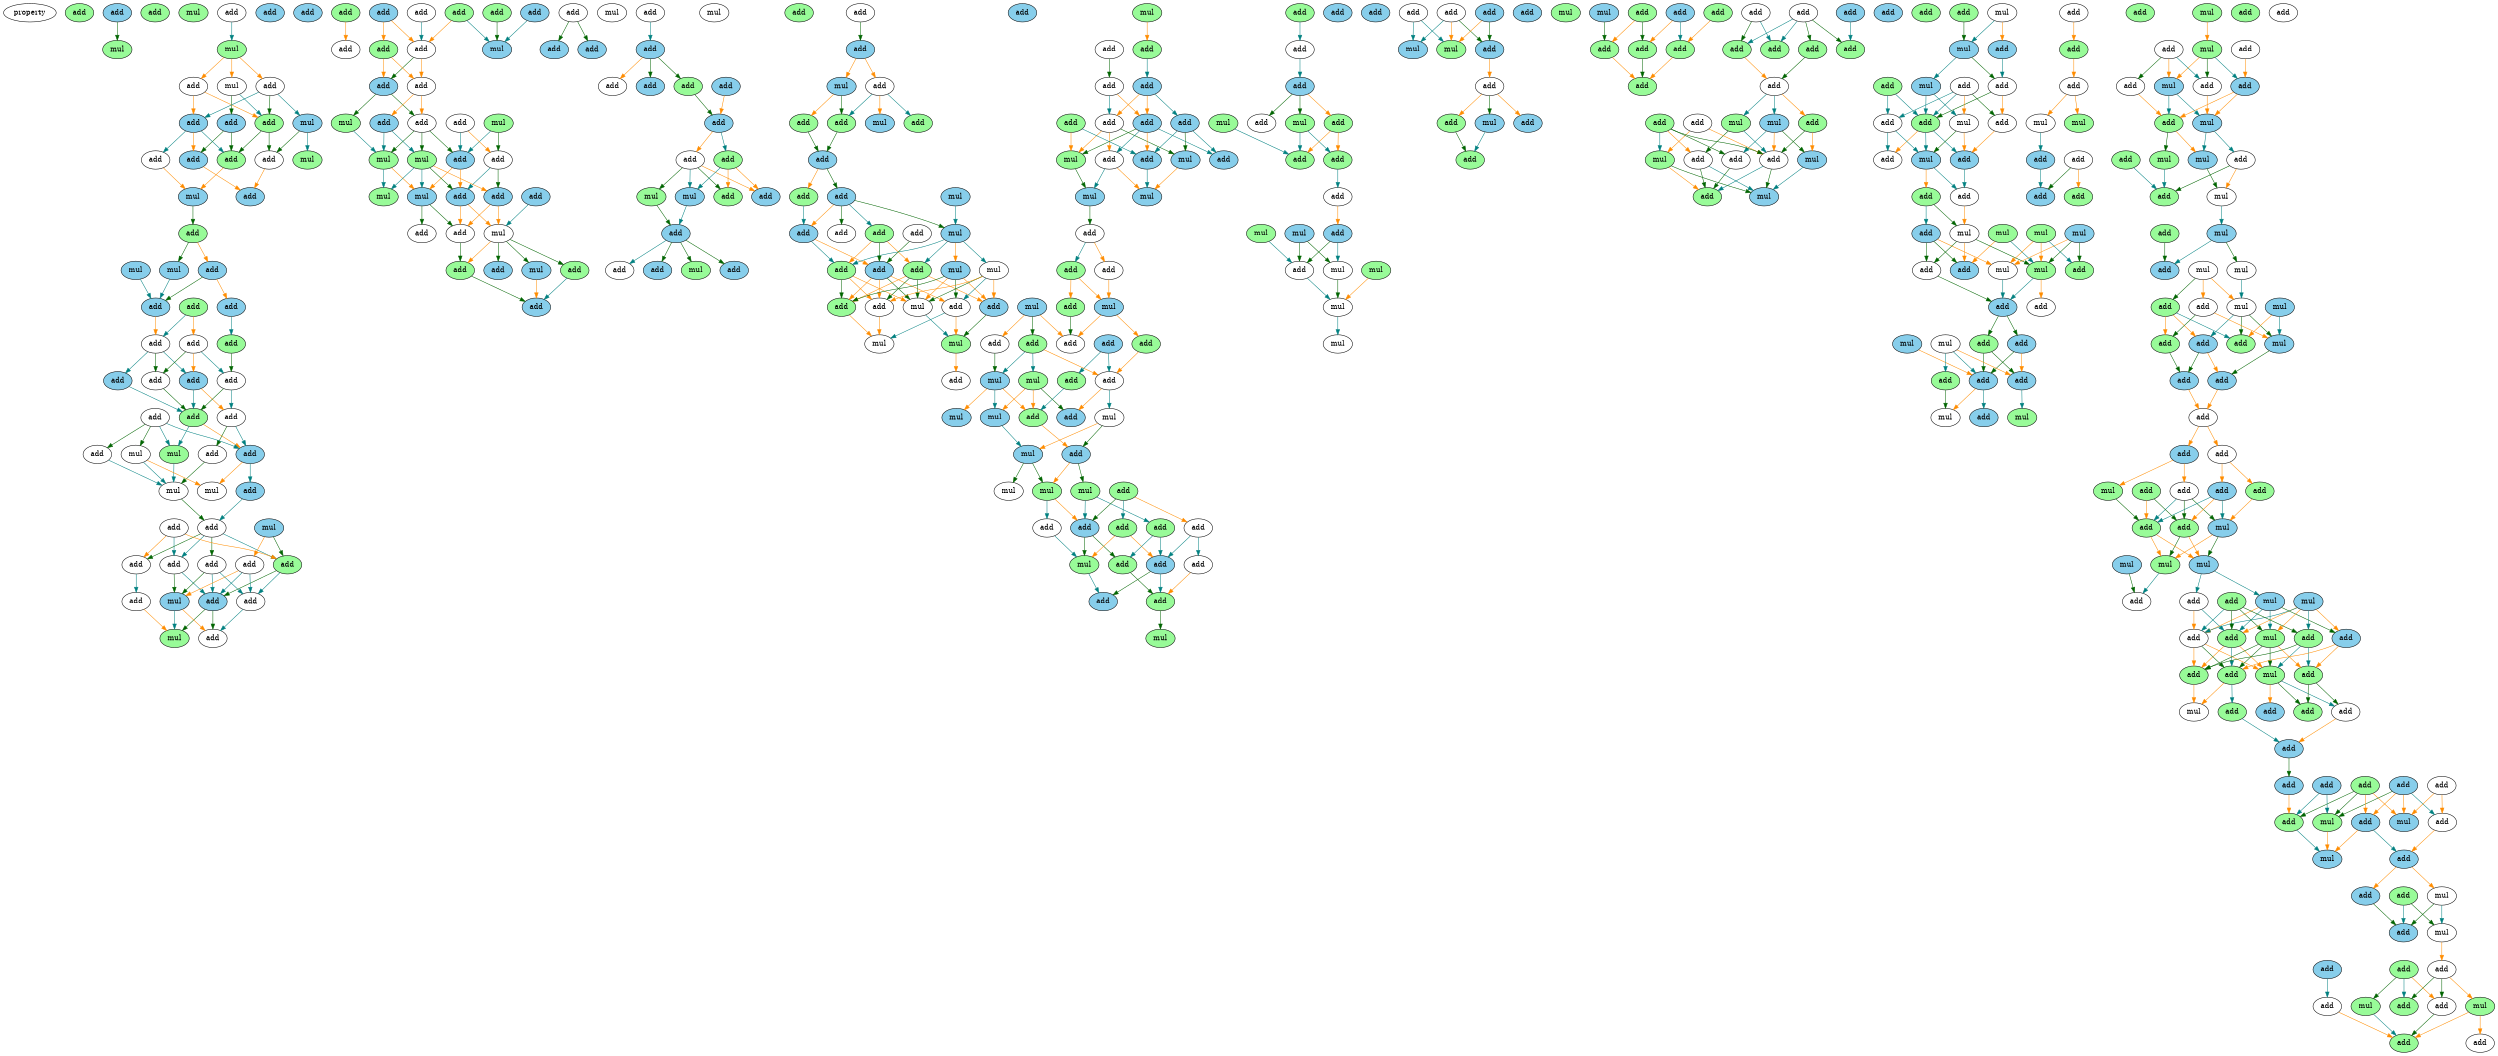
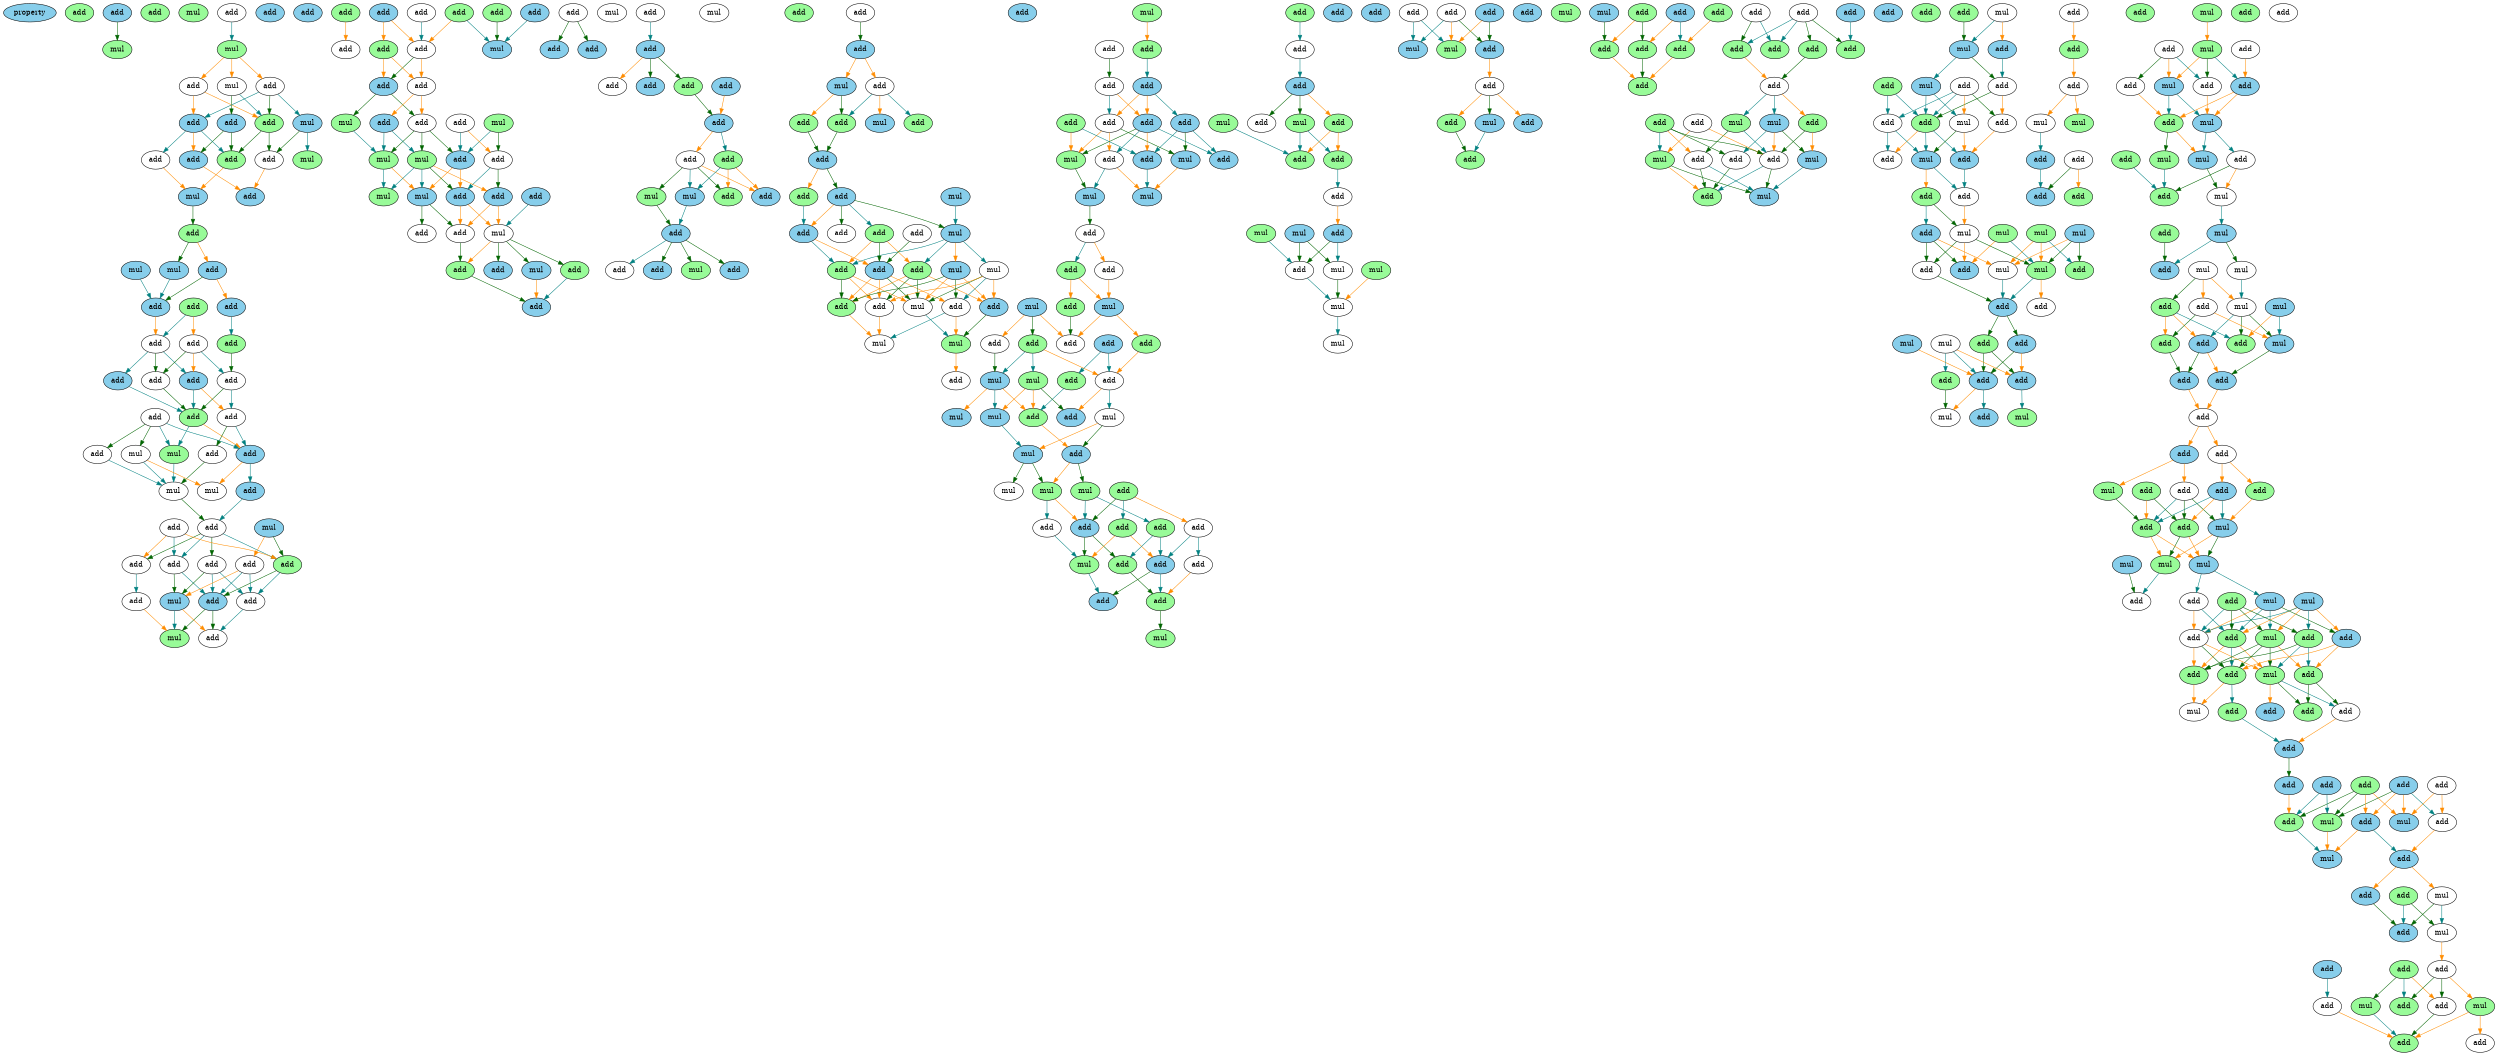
(30, 13) -> (30, 13)
